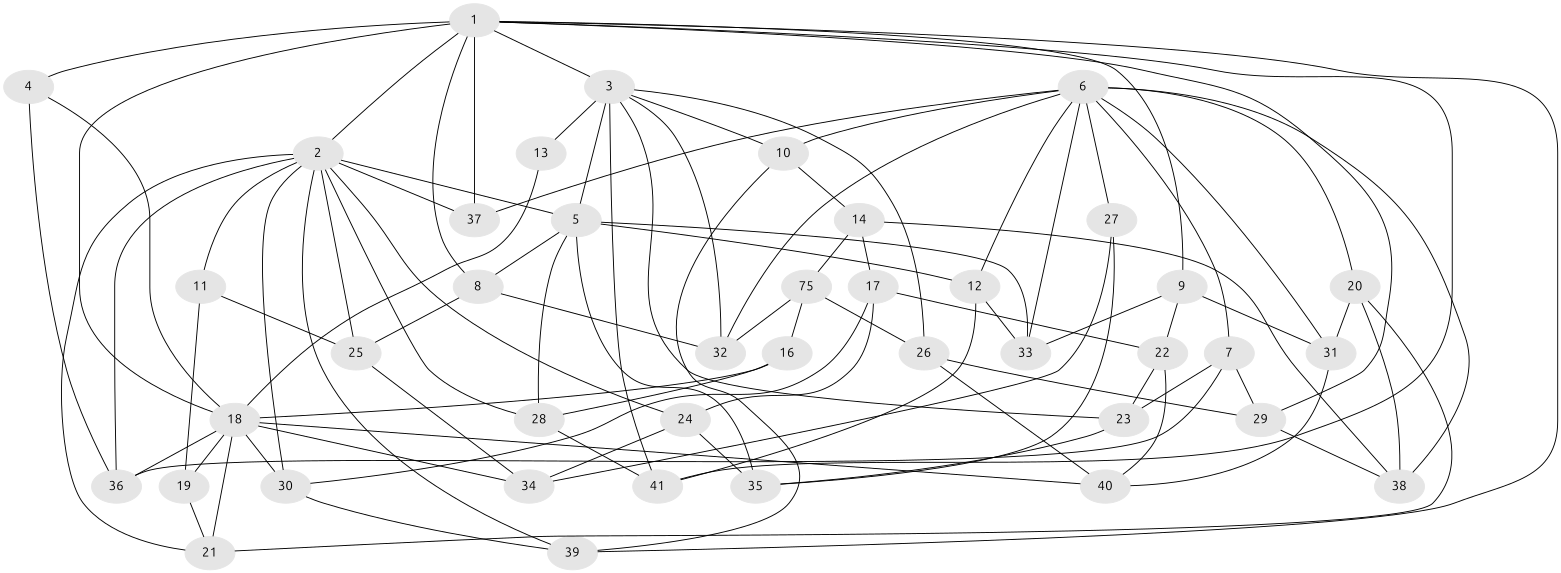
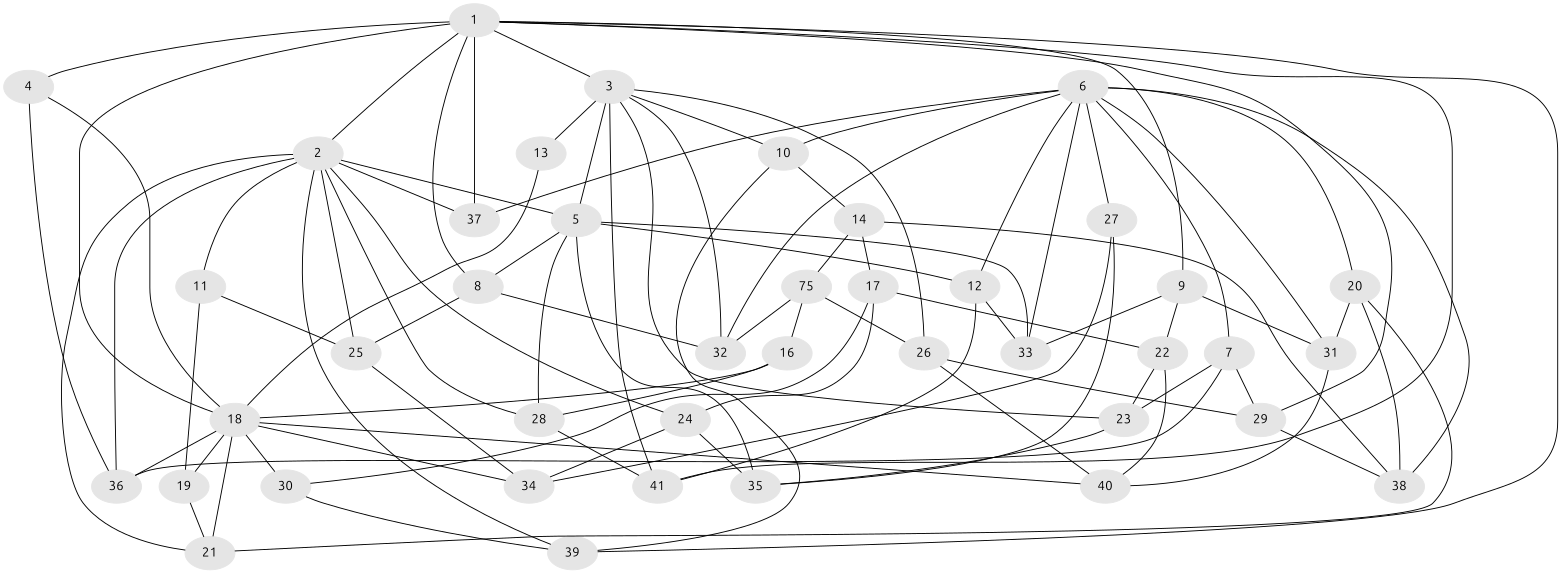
(264, 304) -> none
